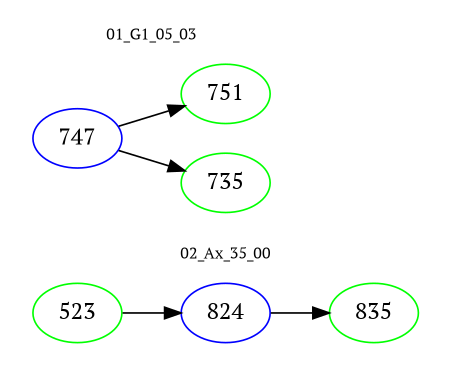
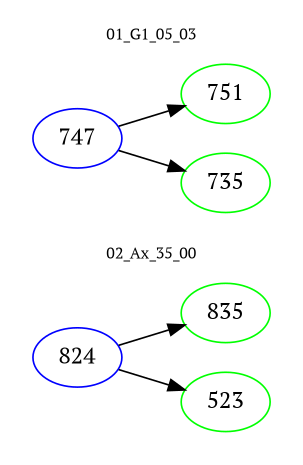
(143, 313) -> (144, 377)
